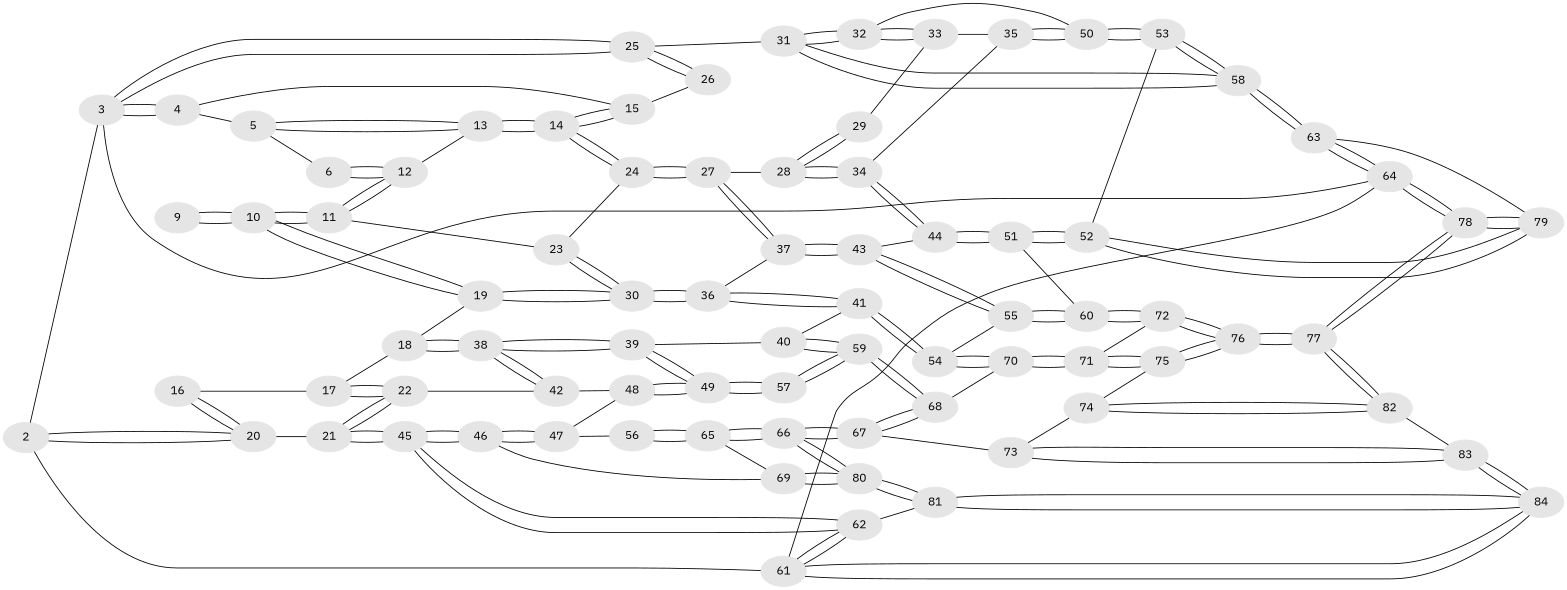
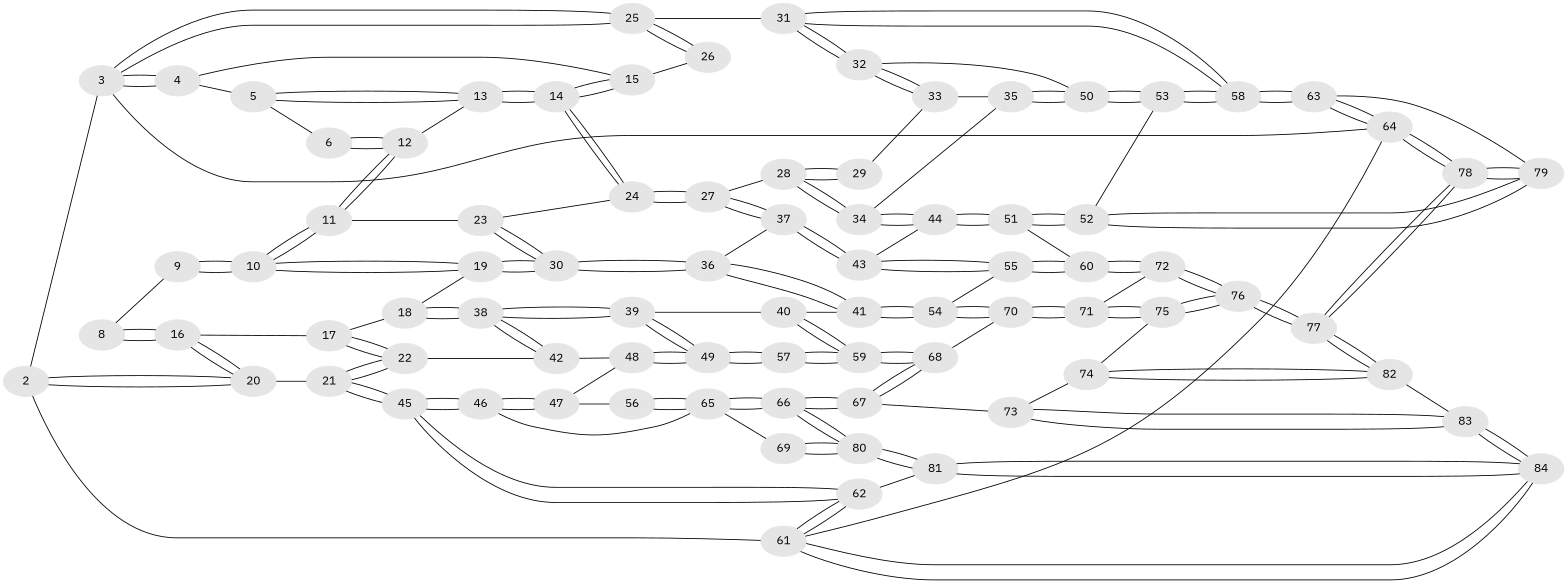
none -> (102, 335)
(628, 475) -> (594, 435)
